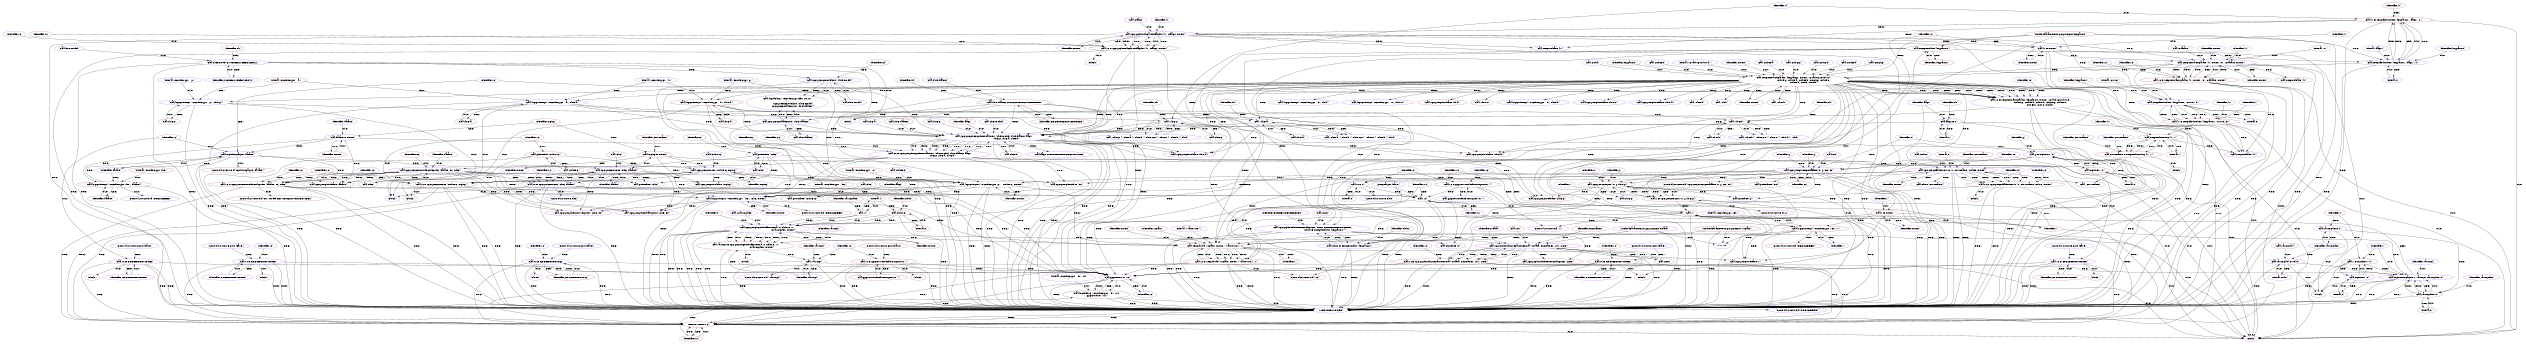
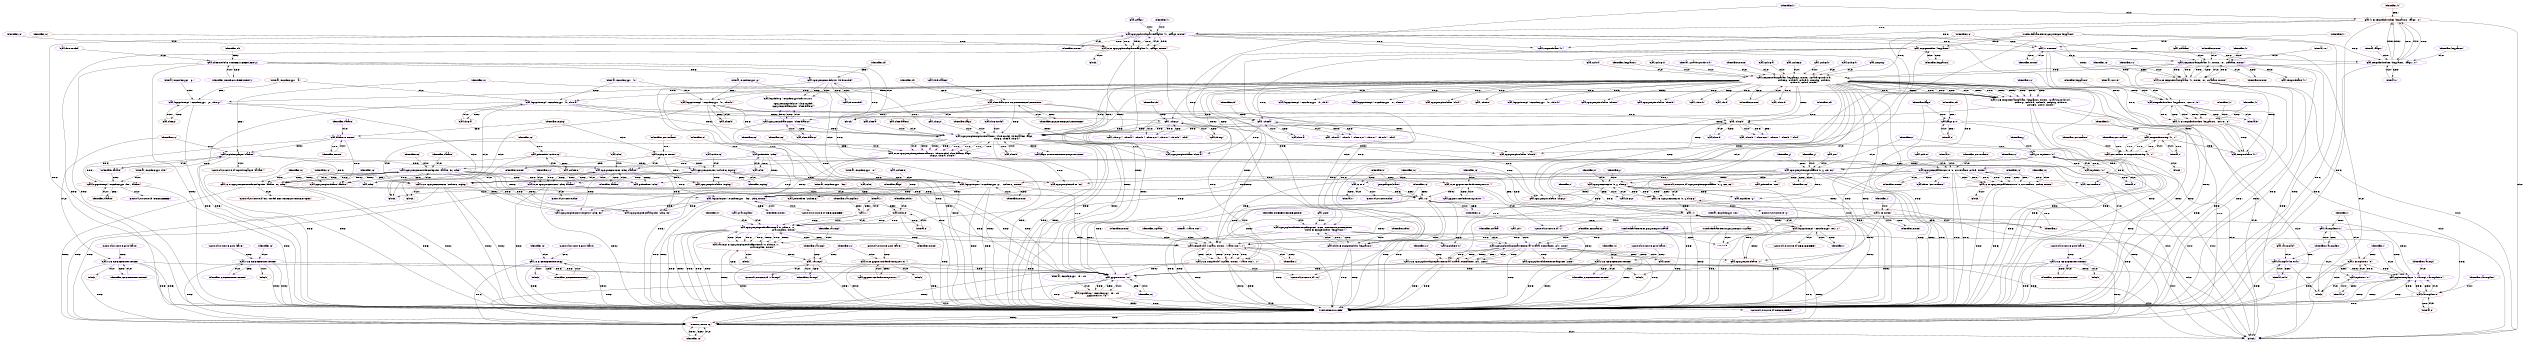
(2403, 246) -> (2404, 246)
(946, 303) -> (946, 303)
